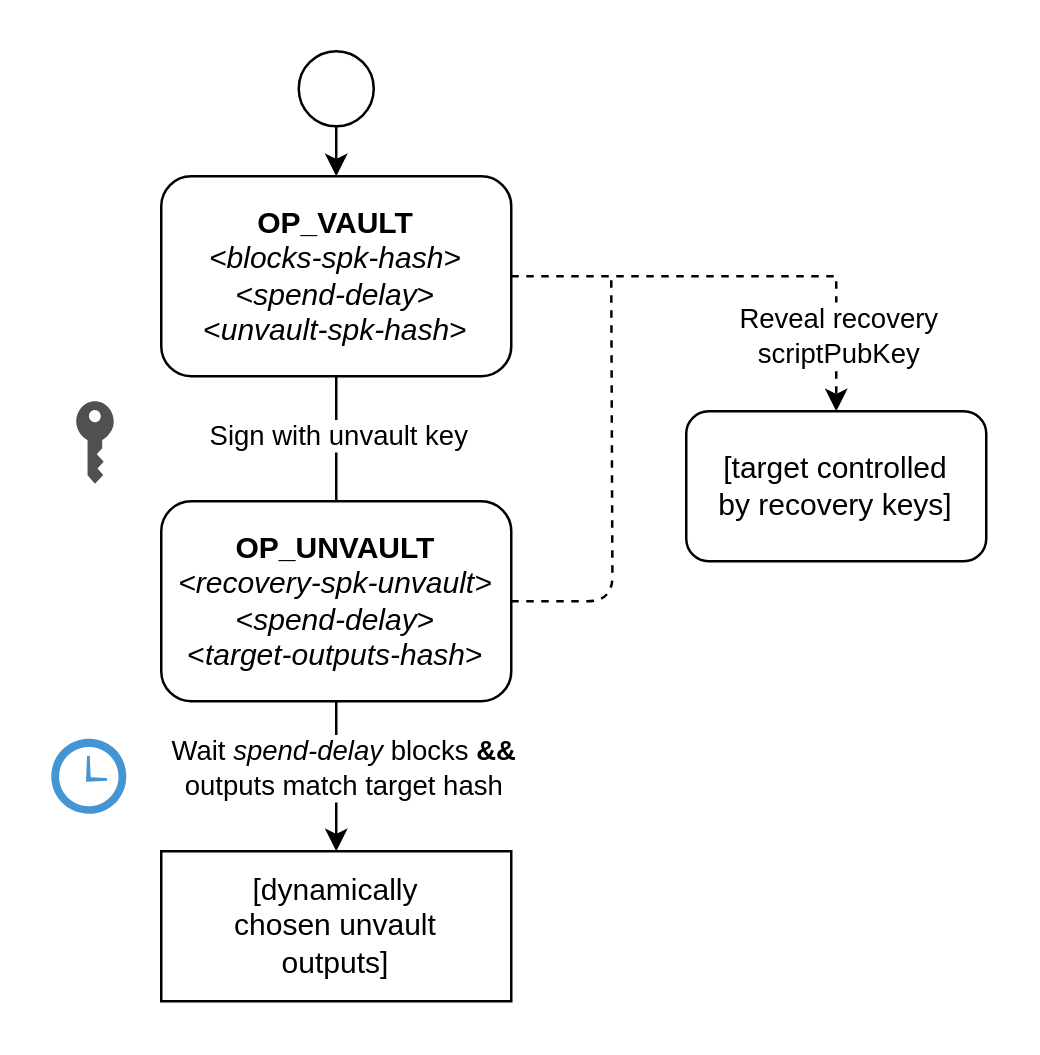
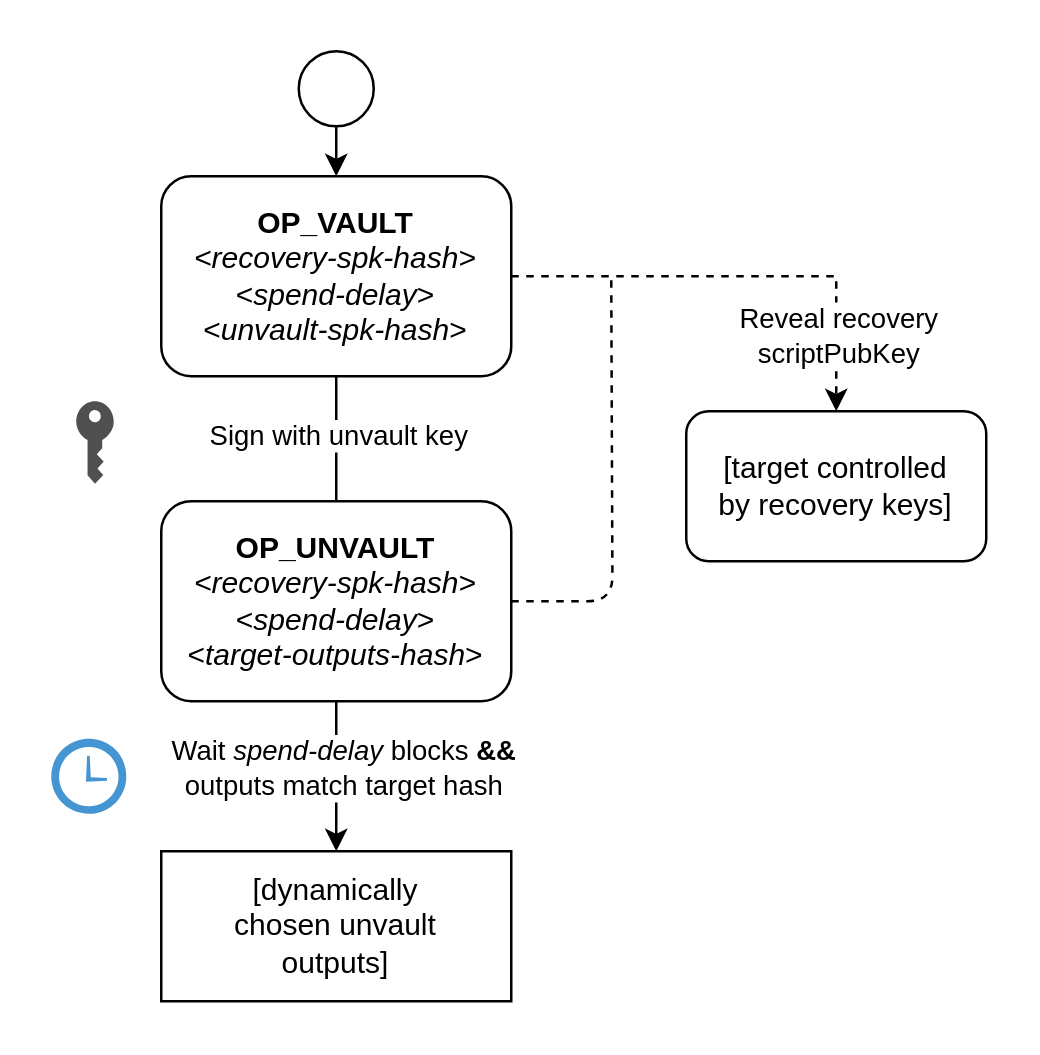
(336, 276) -> (336, 276)
(336, 601) -> (336, 601)
